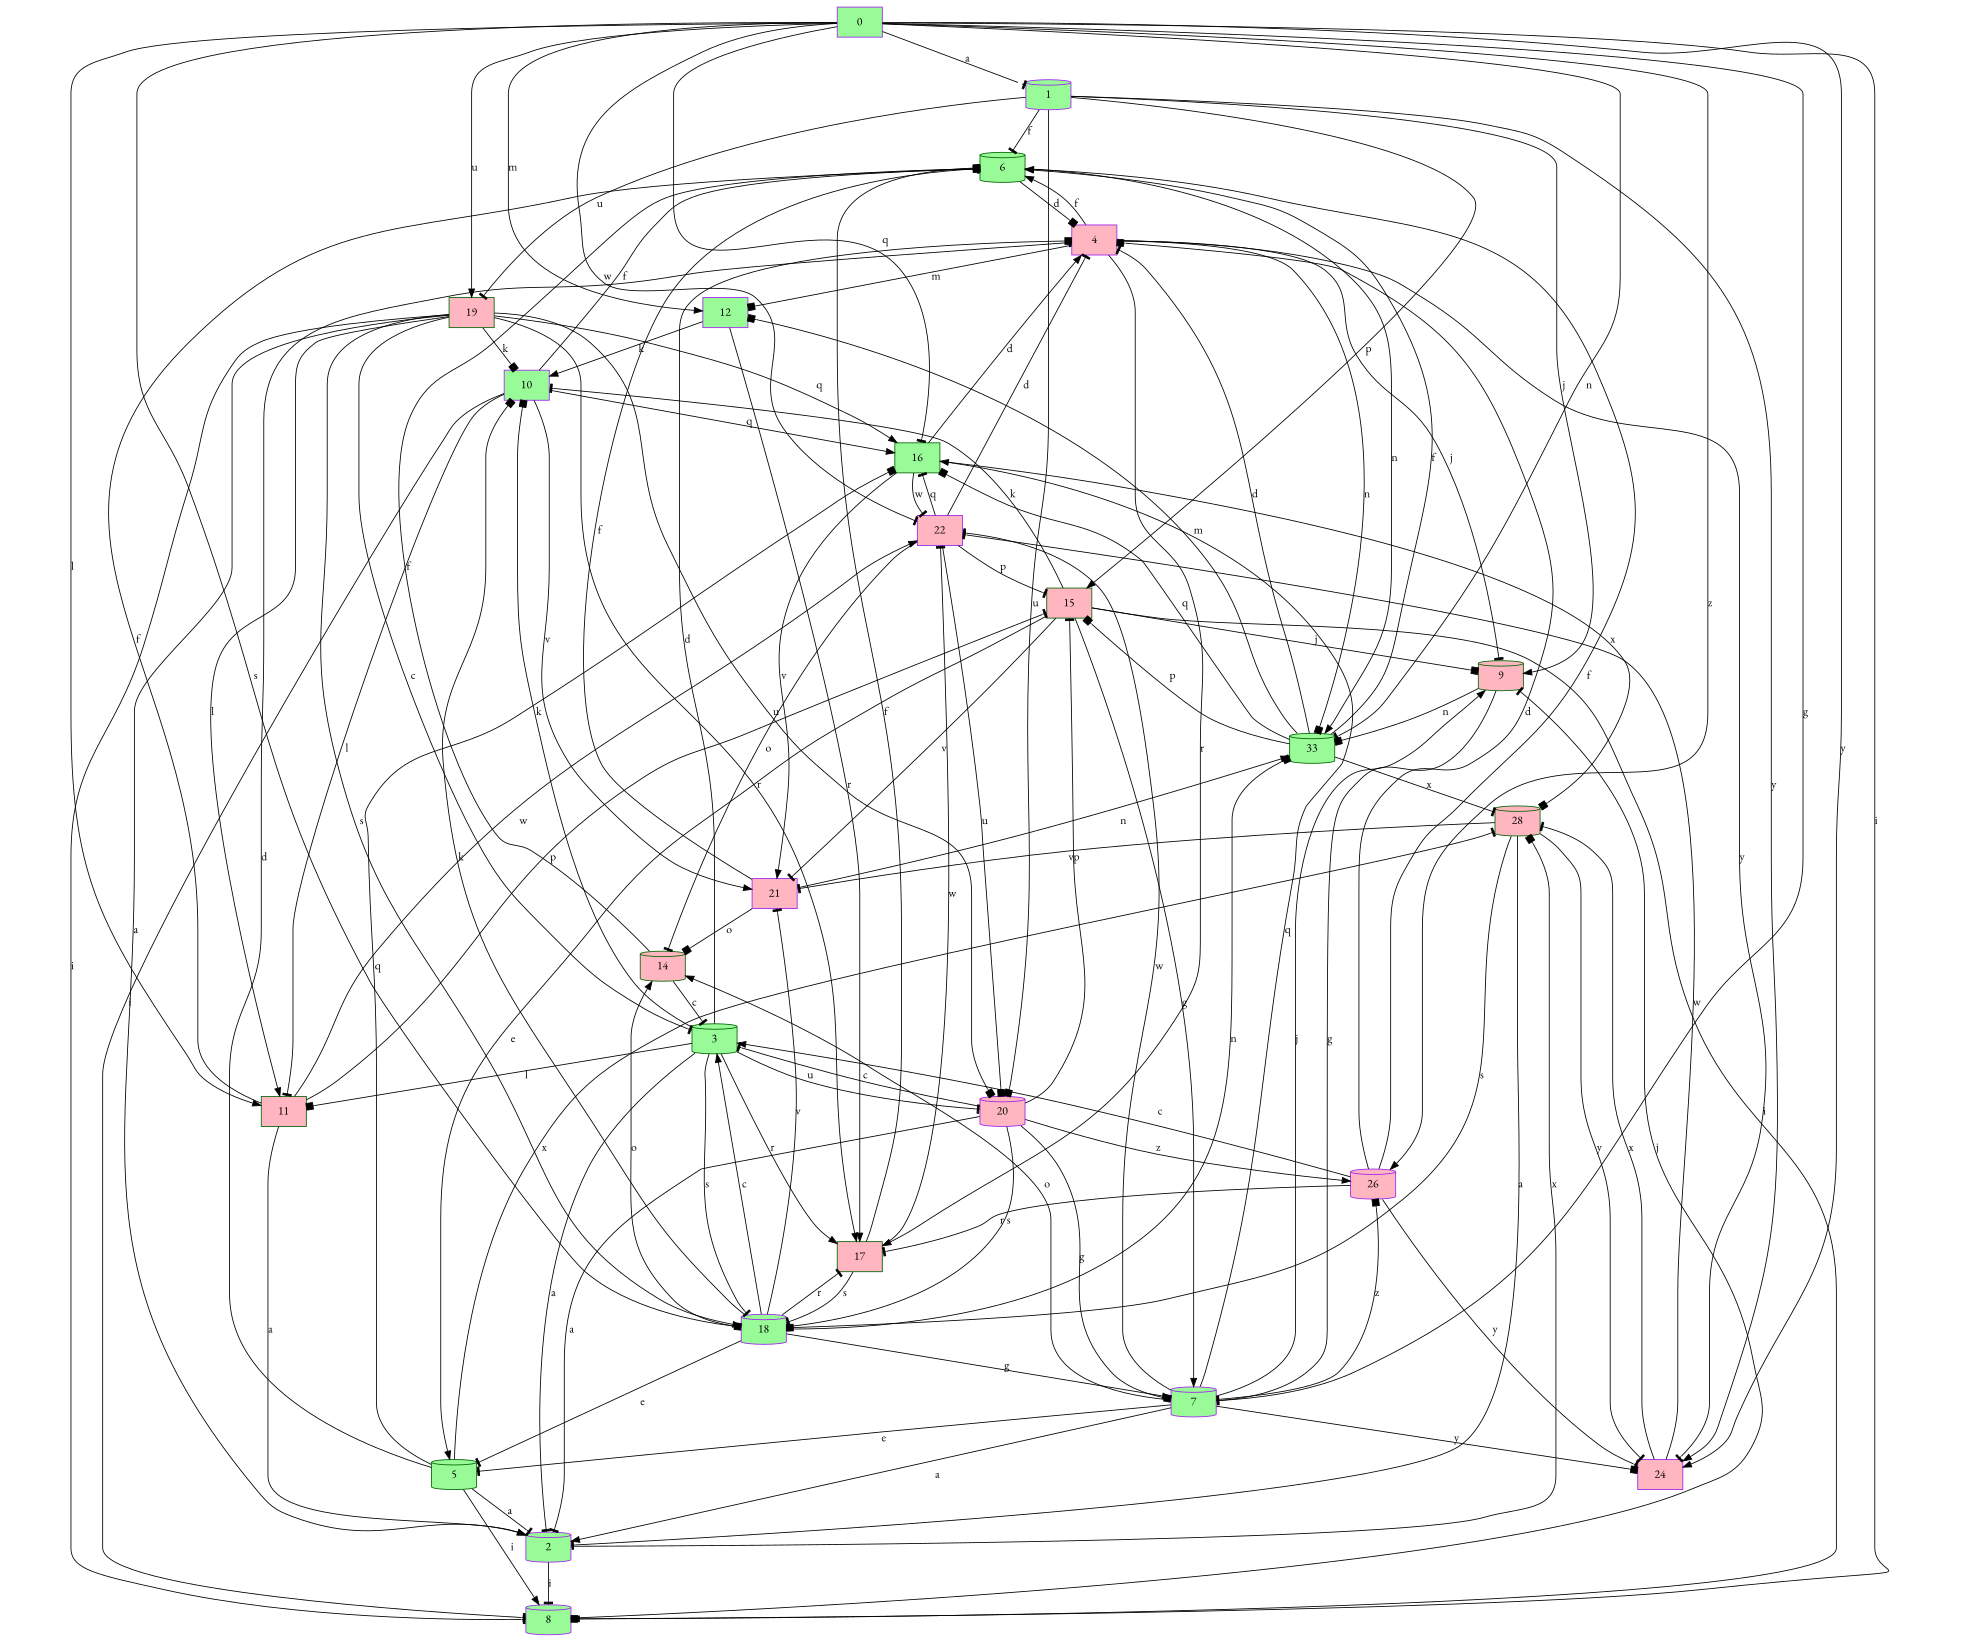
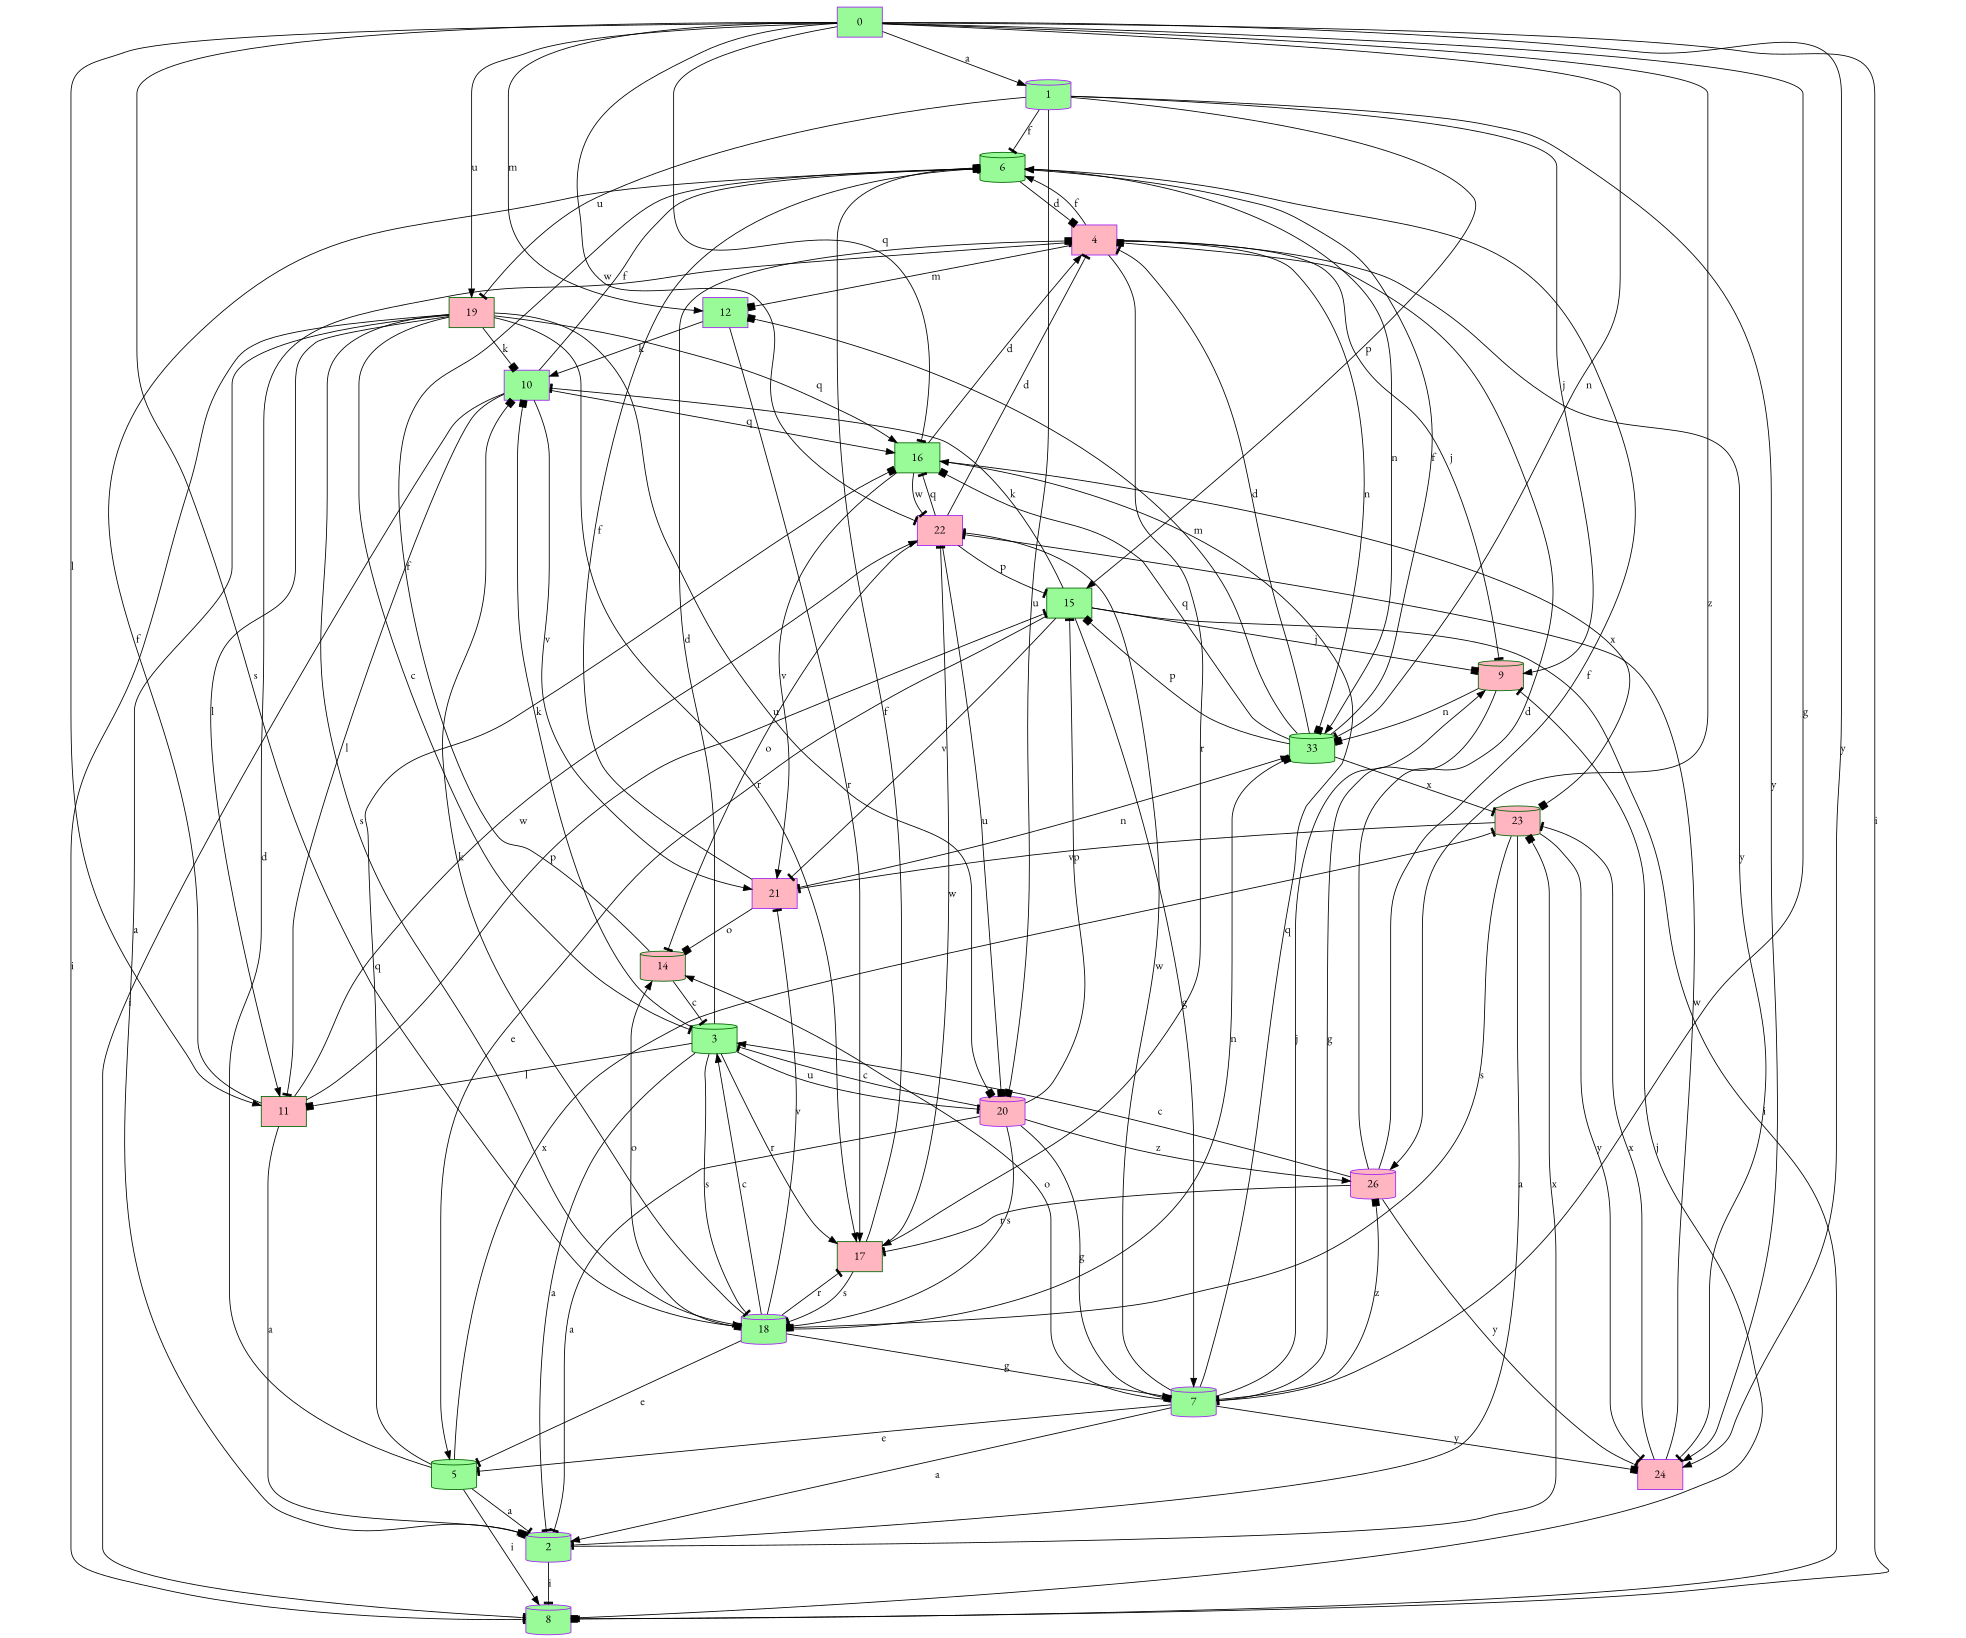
(950, 57) -> (950, 57)
(1069, 603) -> (1069, 603)
(1518, 821) -> (1518, 821)
(268, 1433) -> (268, 1433)
